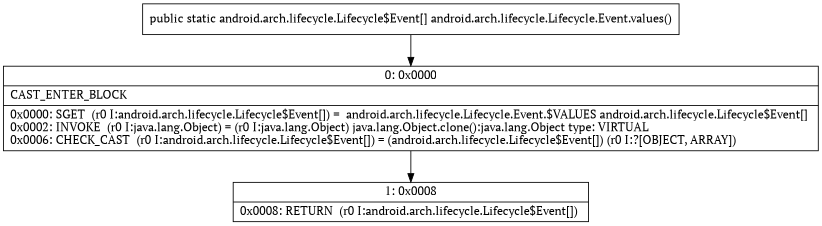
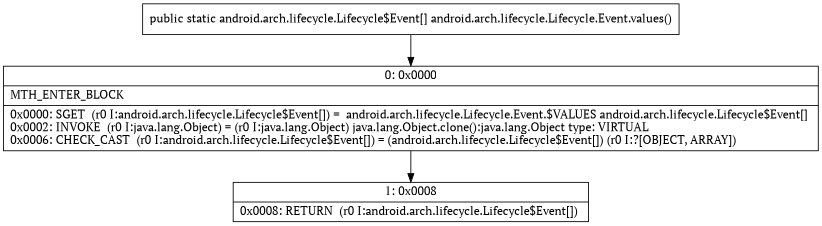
(69, 95) -> (67, 95)
